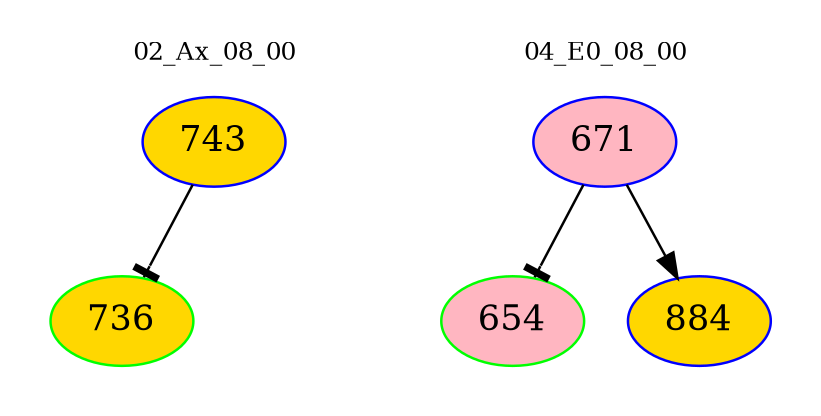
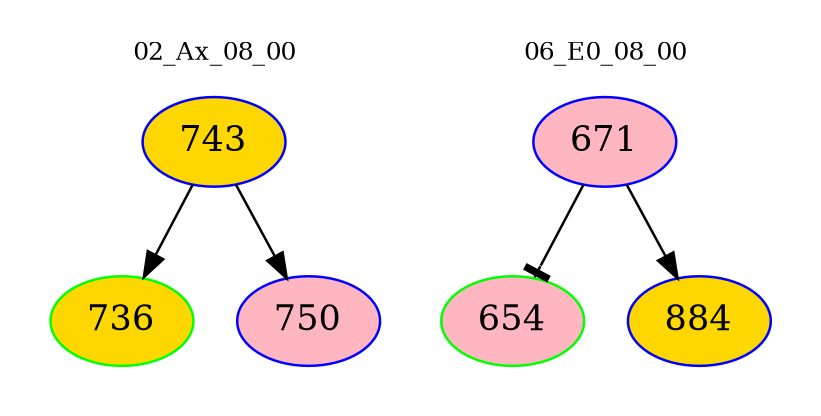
(606, 54) -> (606, 54)
(171, 225) -> (171, 225)
none -> (309, 321)
